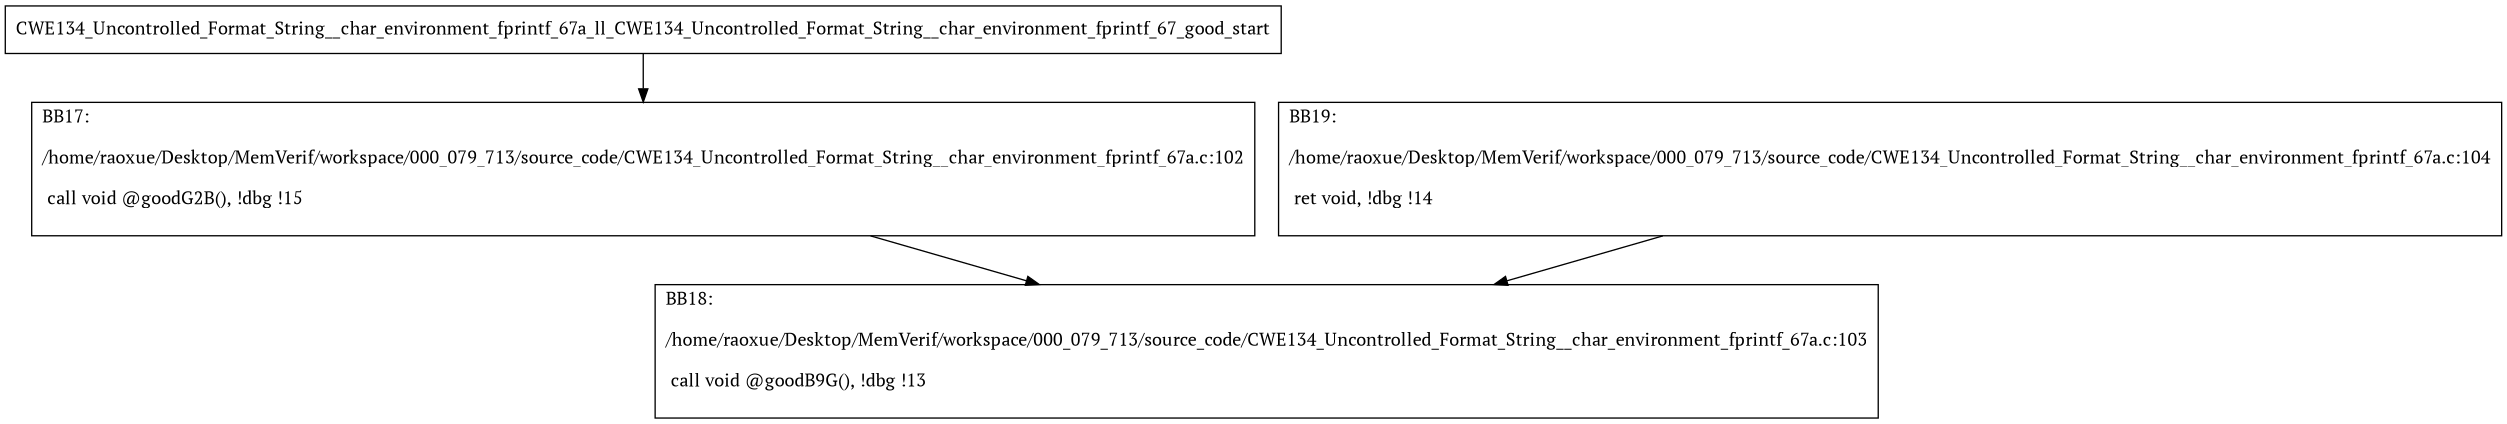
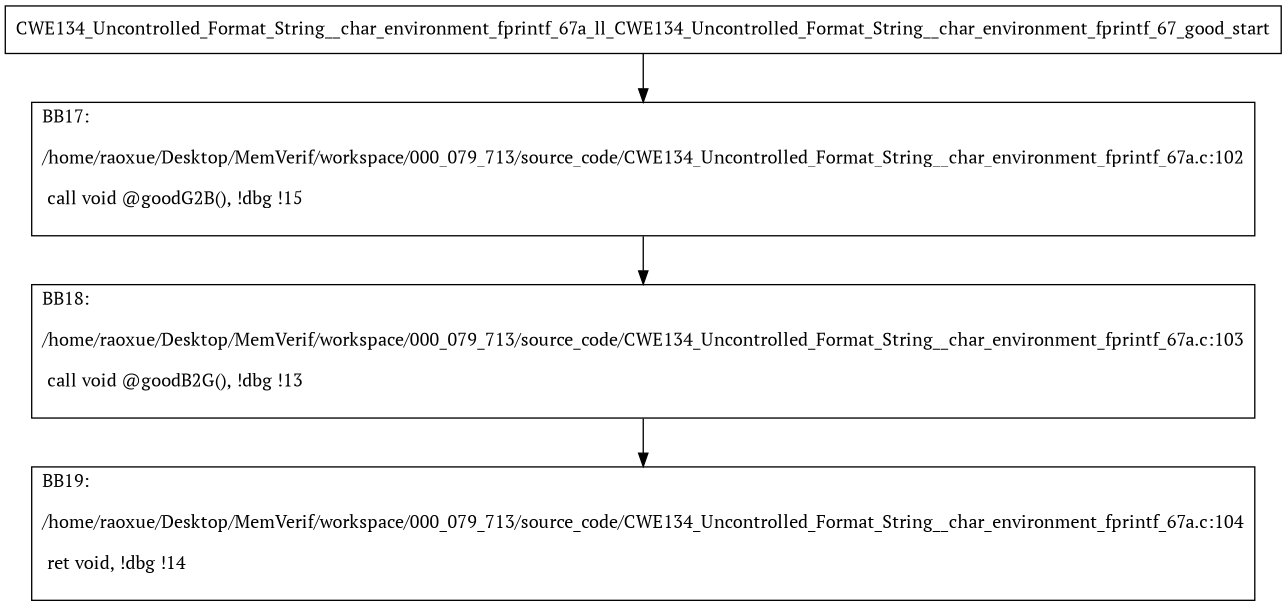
(1585, 258) -> (643, 436)
(796, 381) -> (173, 381)
